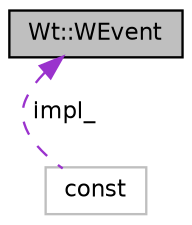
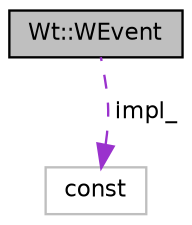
(25, 124) -> (108, 101)
